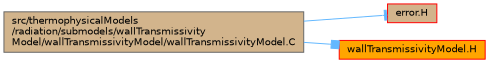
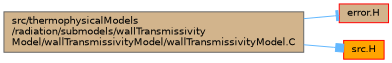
(412, 50) -> (364, 50)
